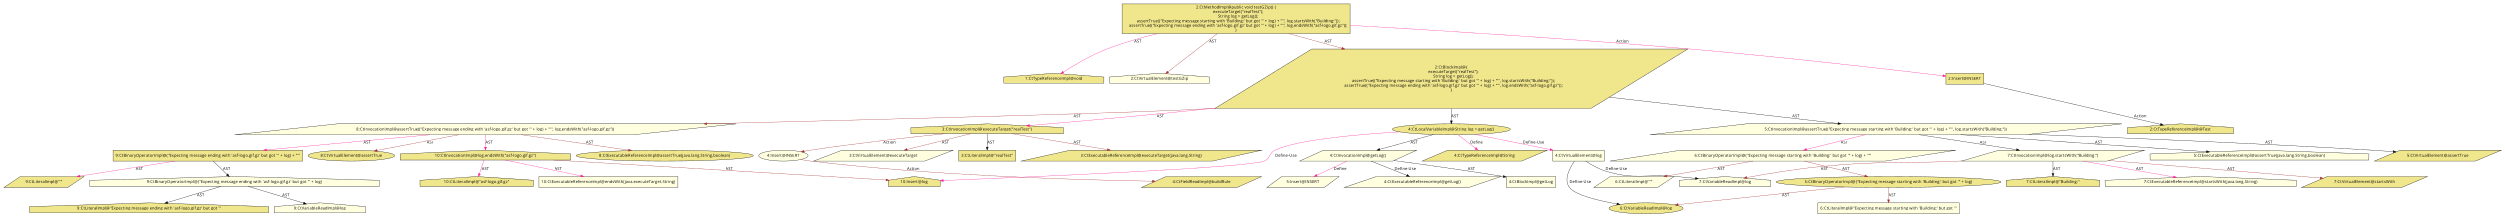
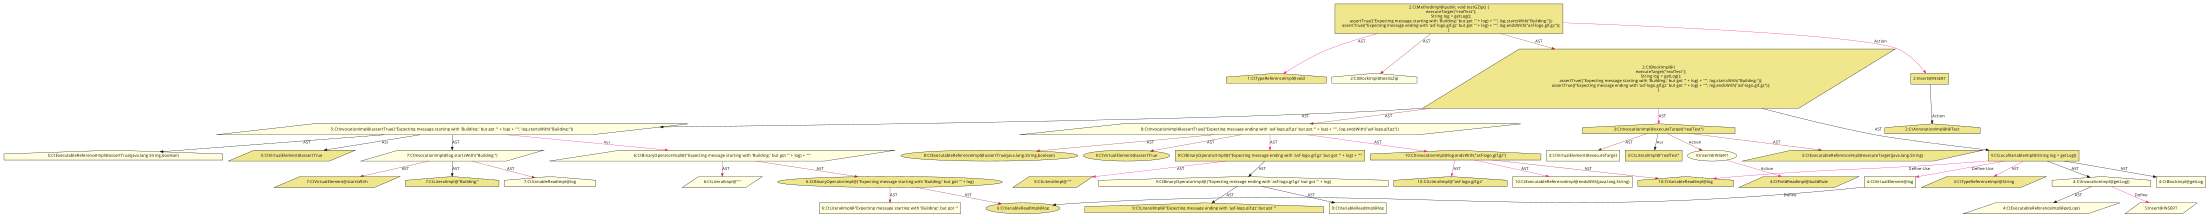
(1159, 79) -> (1374, 79)
(1451, 129) -> (2034, 156)
(2180, 129) -> (1932, 129)
(1477, 142) -> (2015, 169)
(883, 156) -> (1583, 156)
(1358, 156) -> (2101, 182)
(1449, 168) -> (2109, 169)
(1405, 169) -> (2079, 195)
(976, 175) -> (1752, 168)
(1639, 176) -> none
(608, 182) -> (1572, 182)
(914, 182) -> (1686, 182)
(1580, 182) -> (1790, 195)
(2201, 182) -> none
(320, 208) -> (1358, 208)
